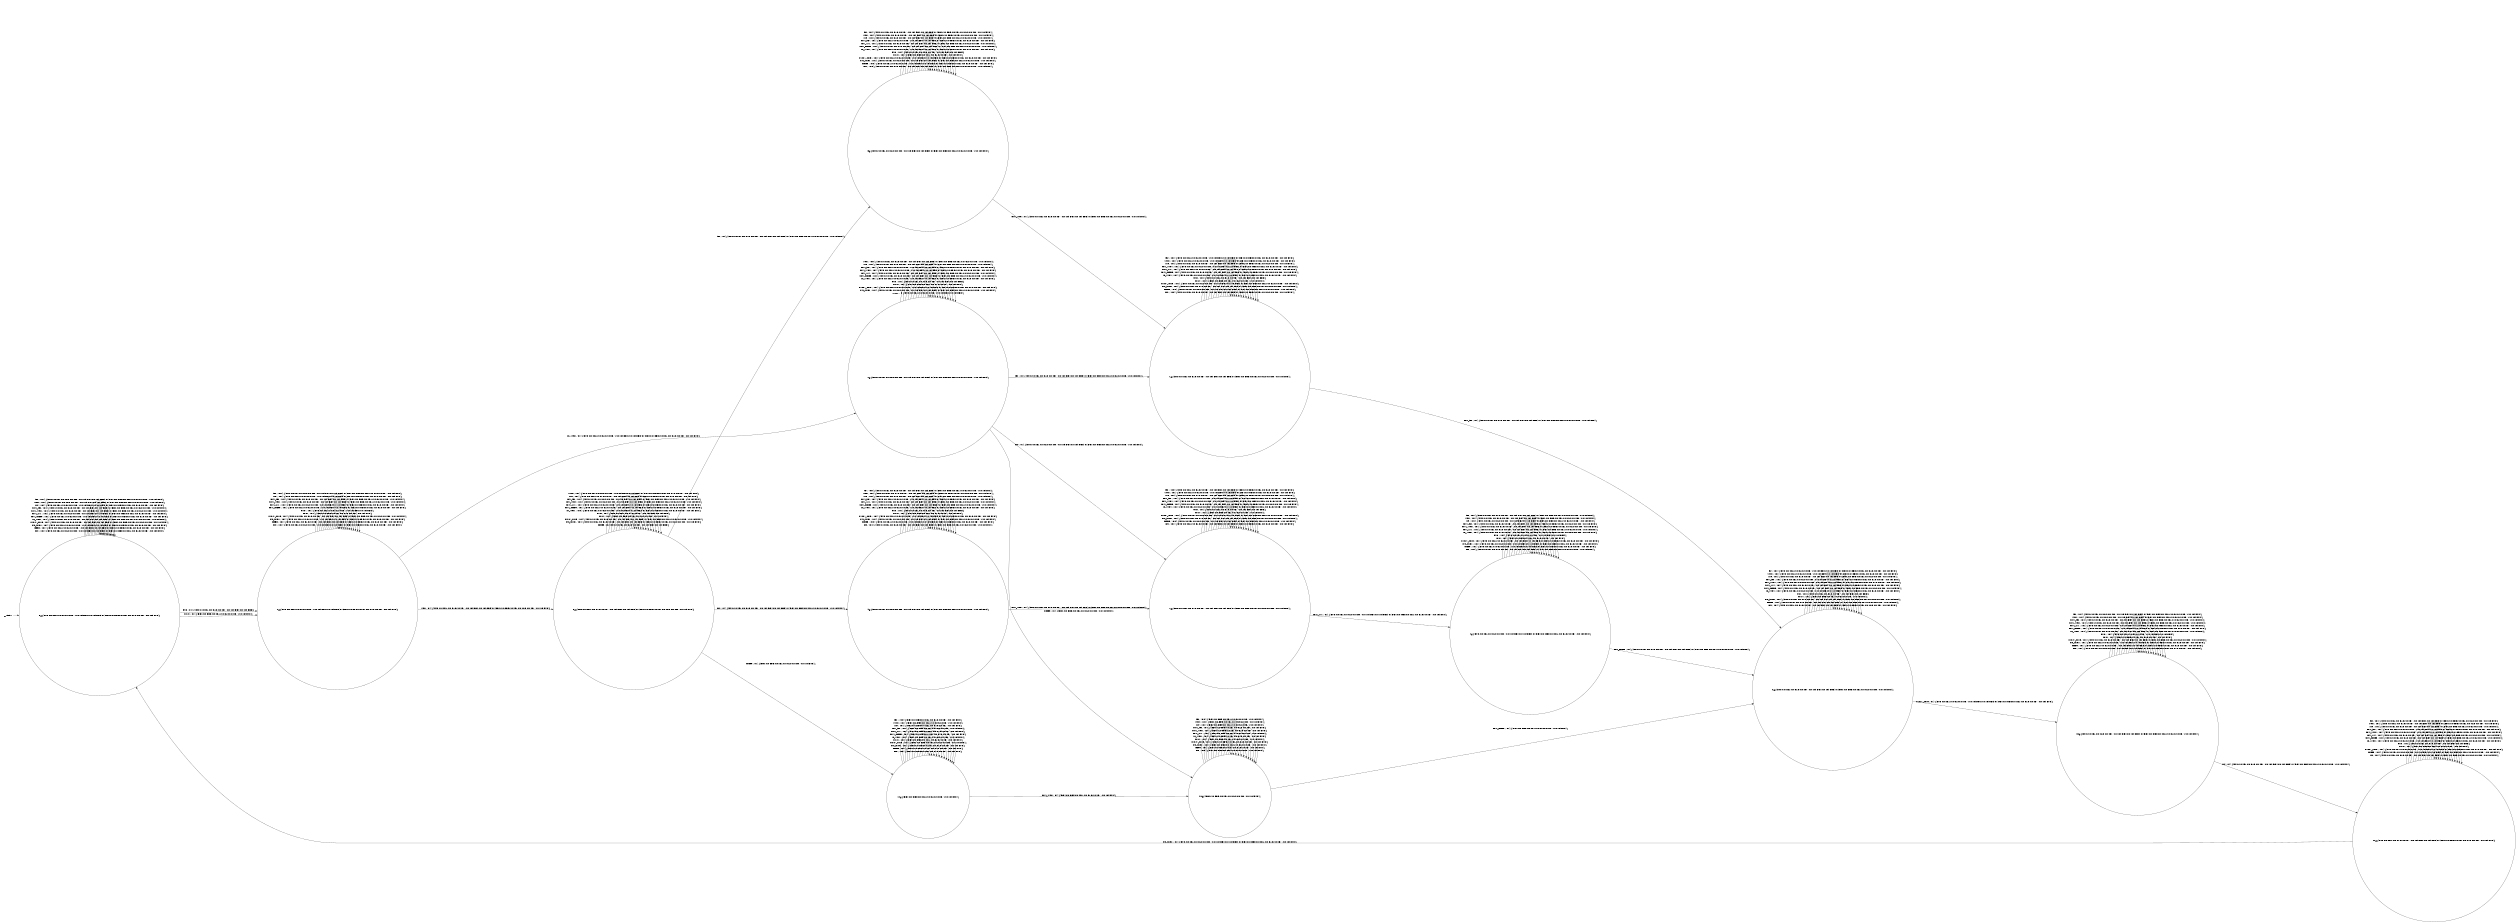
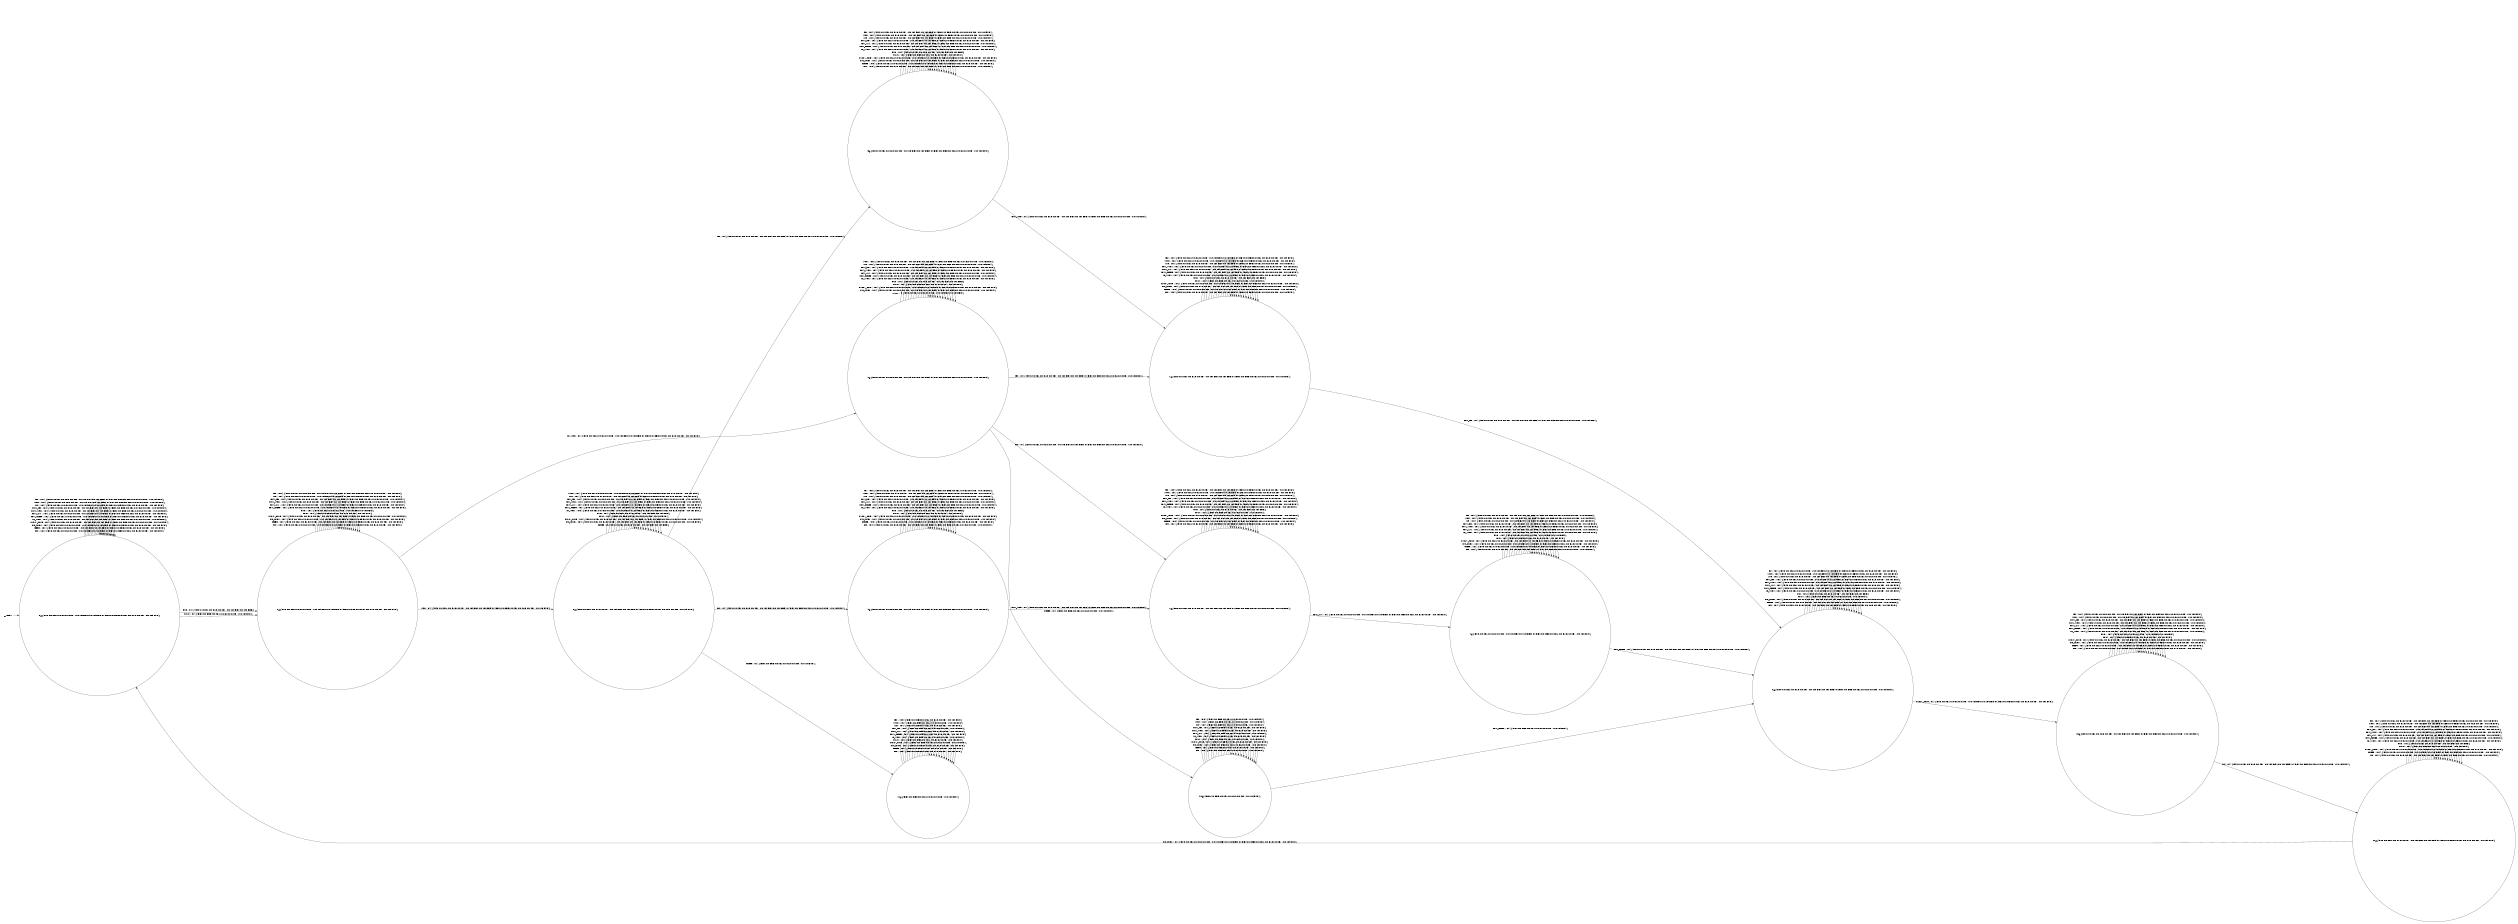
(1078, 797) -> none
